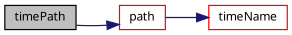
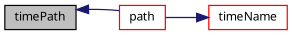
(92, 26) -> (104, 10)
